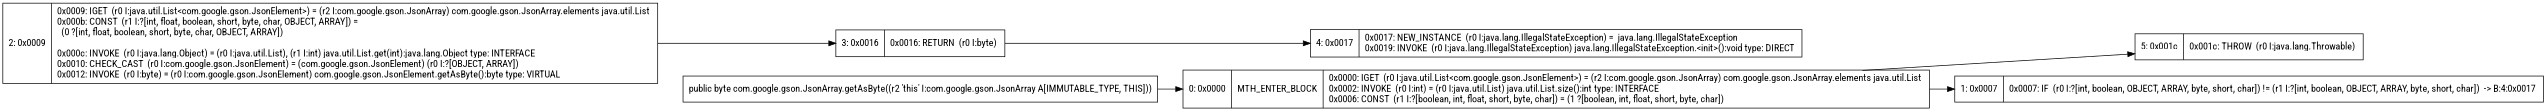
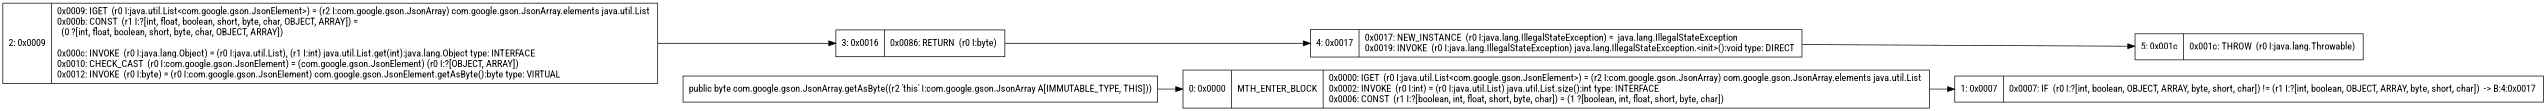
(945, 43) -> (945, 43)
(1995, 62) -> (1965, 45)
